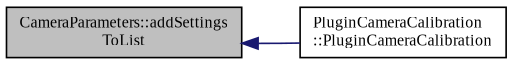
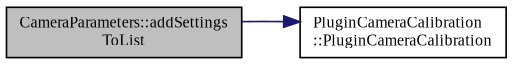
(279, 43) -> (263, 21)
